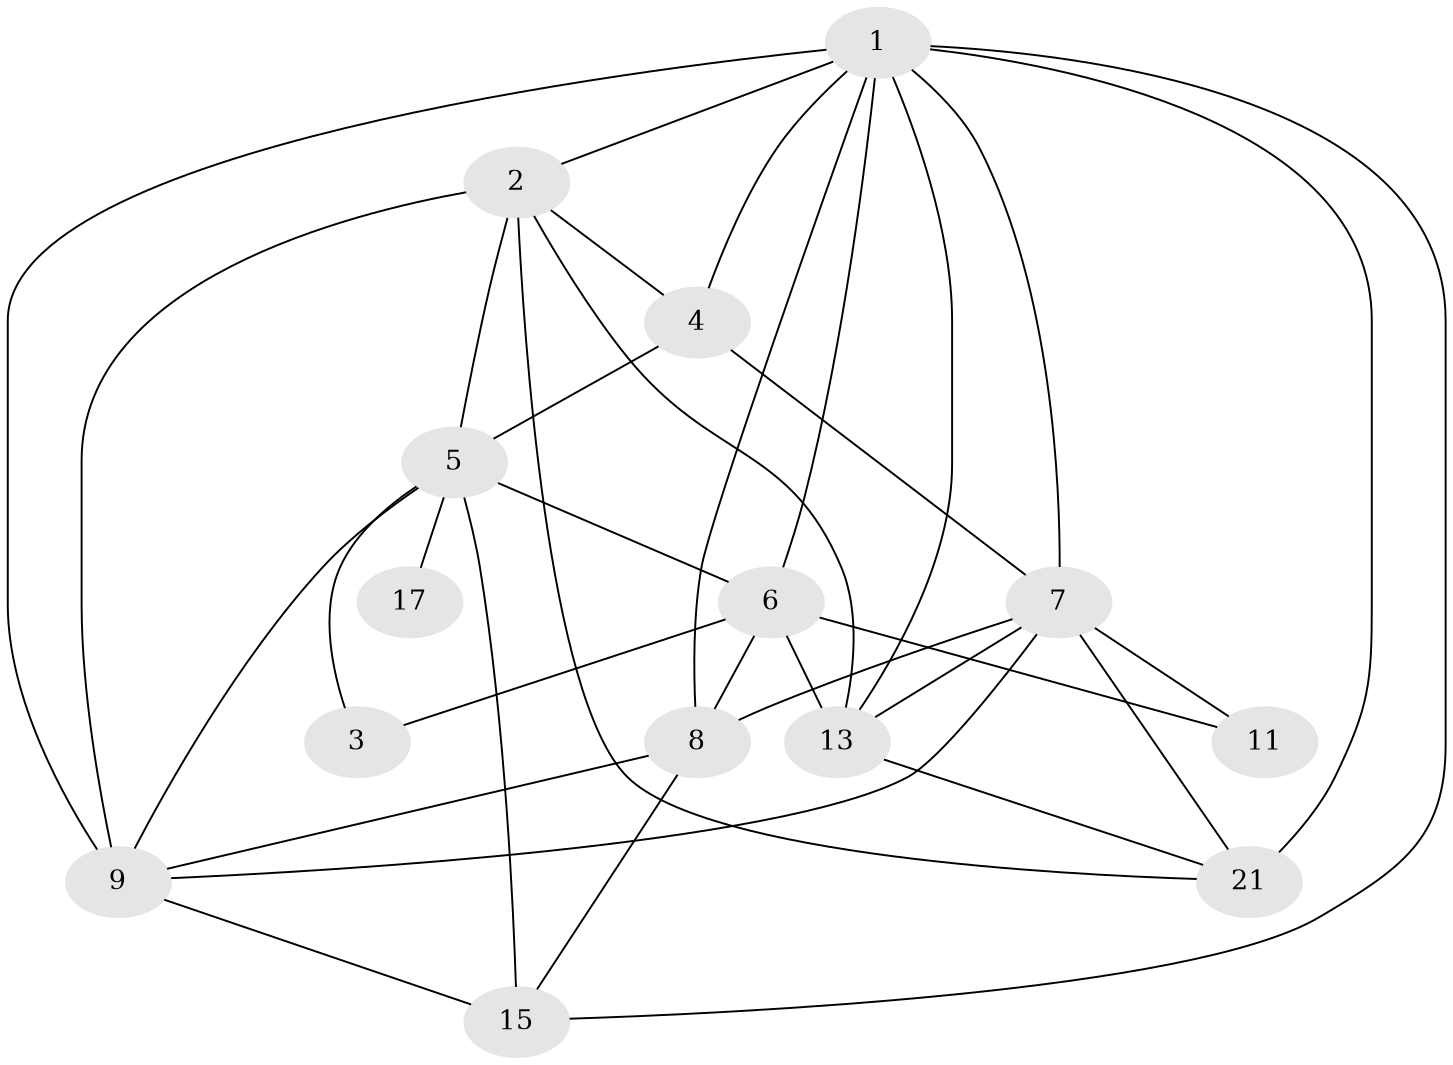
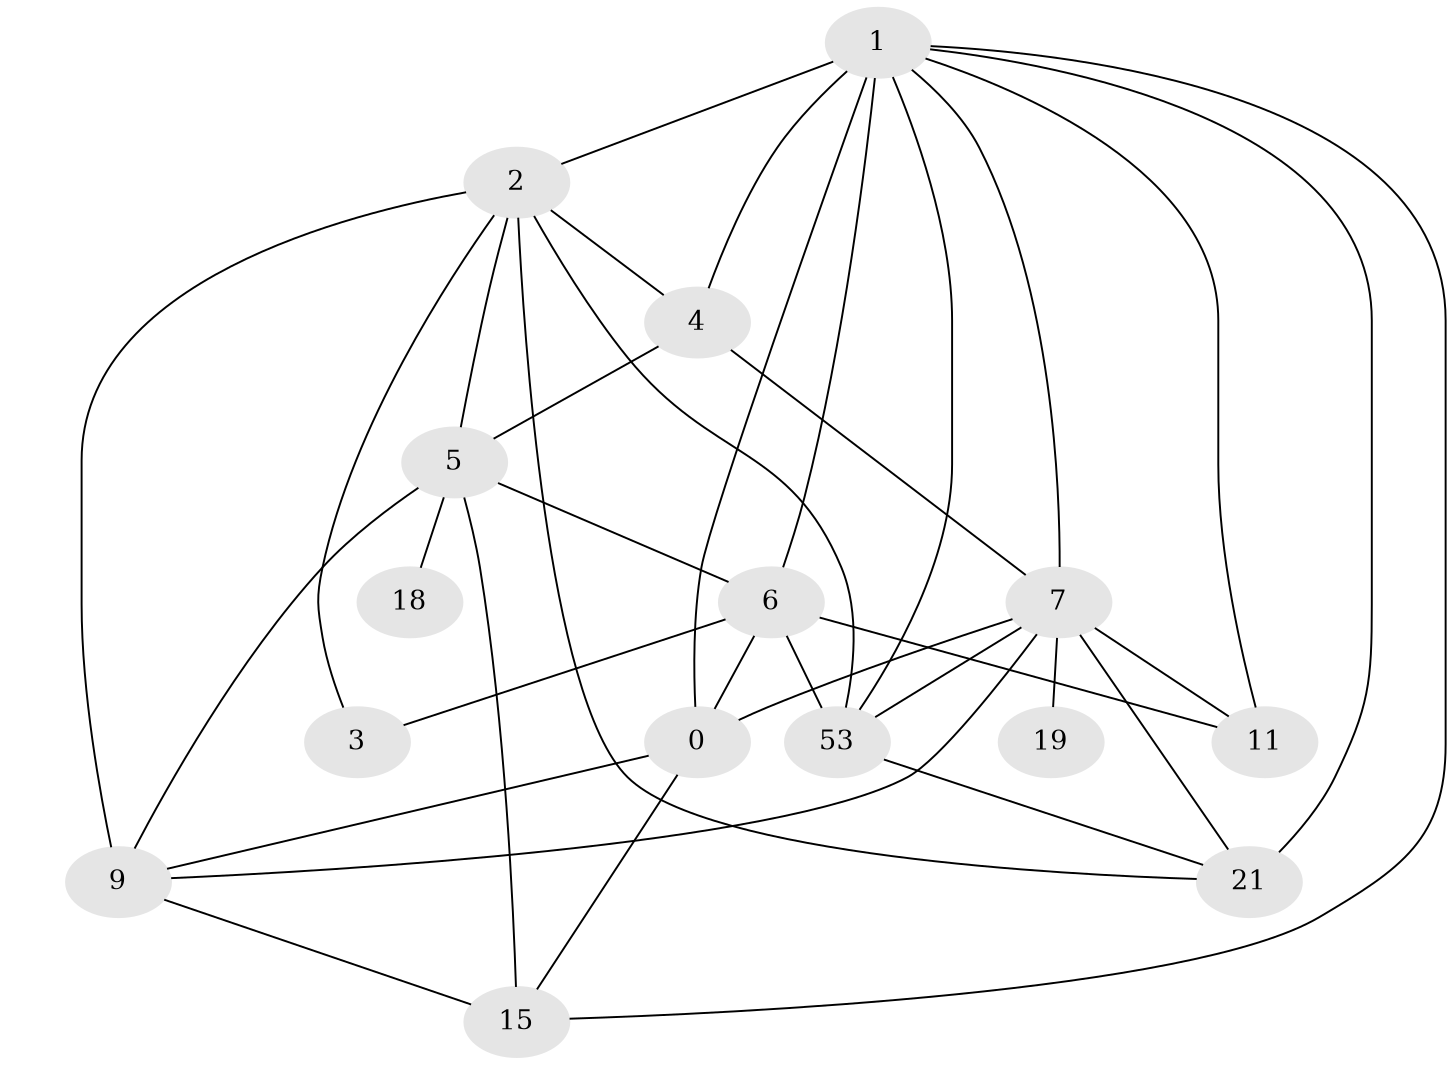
(124, 202) -> (1216, 307)
(335, 582) -> (361, 449)
(410, 602) -> (410, 602)
(698, 742) -> (698, 742)
(837, 742) -> (837, 742)
none -> (1051, 742)
